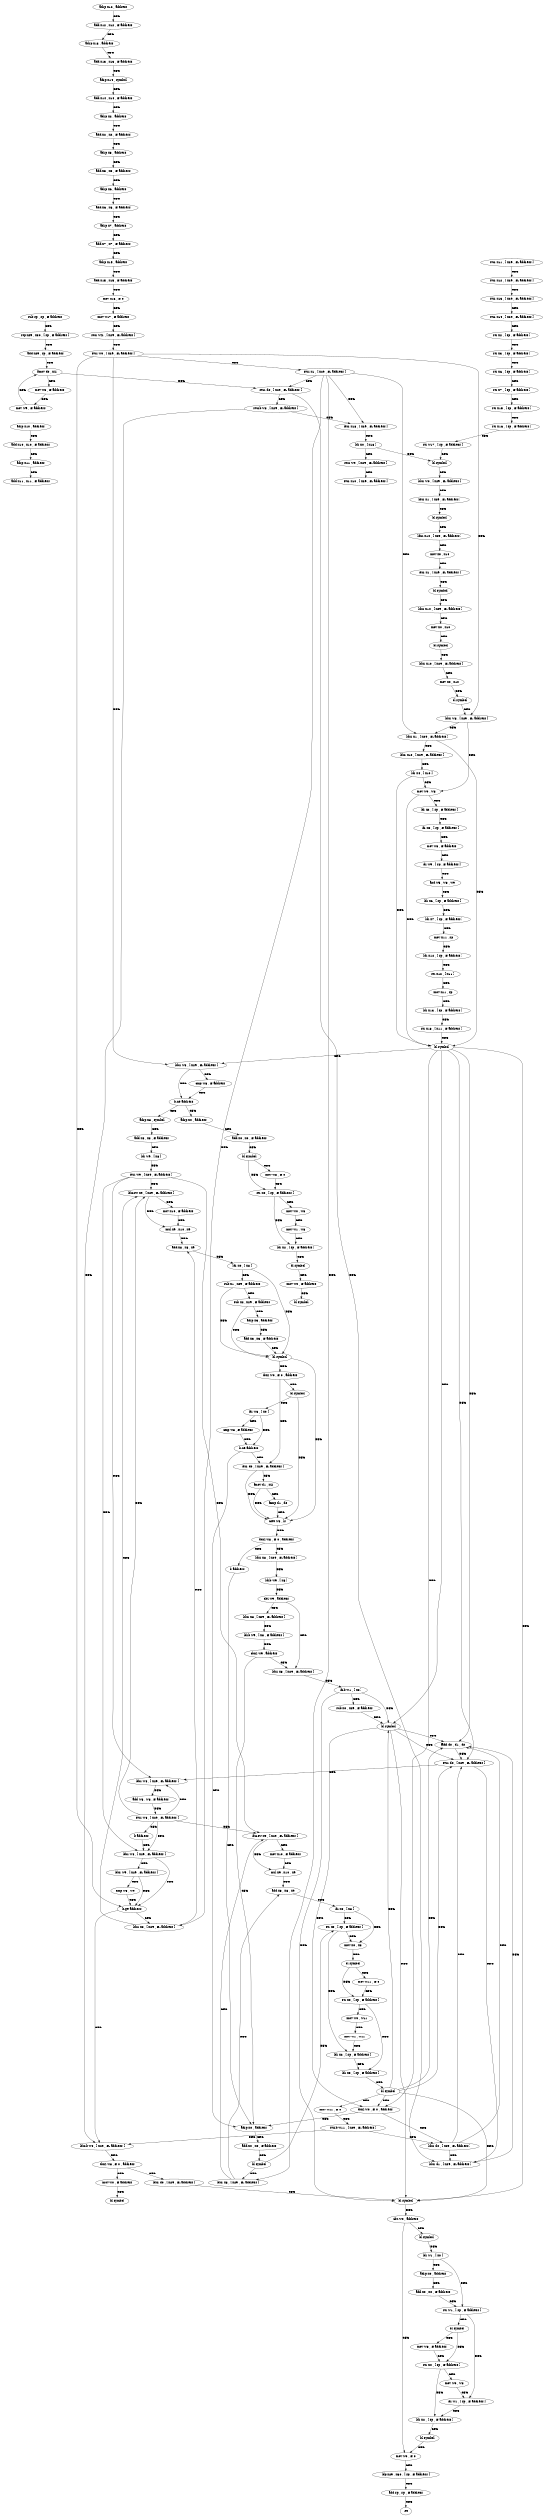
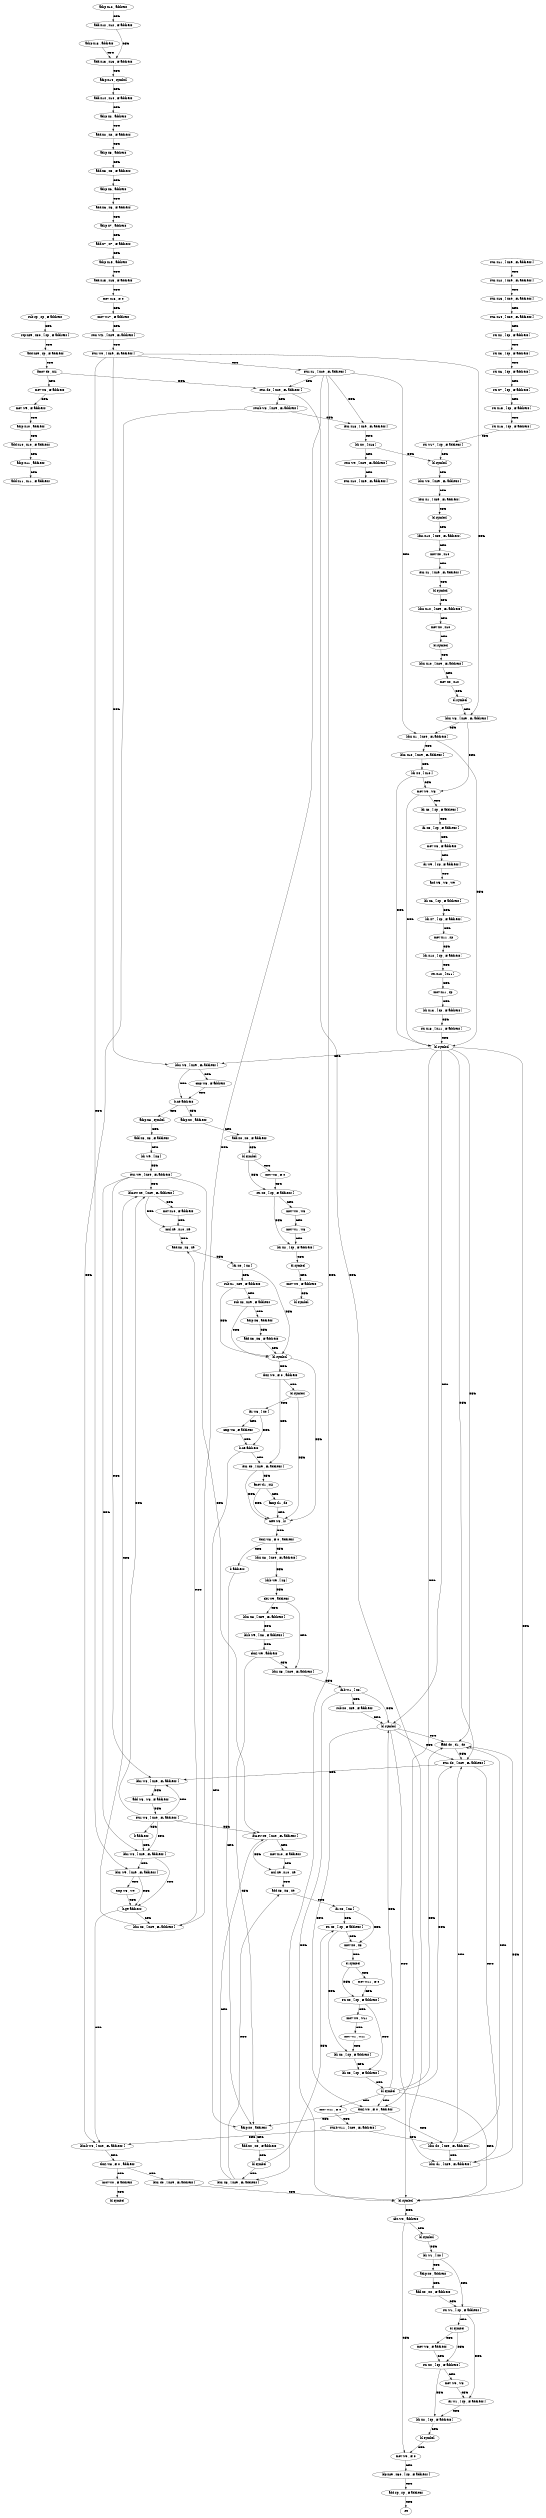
(107, 34) -> (122, 43)
(19, 387) -> (31, 417)
(442, 891) -> none
(77, 1136) -> (95, 1116)
